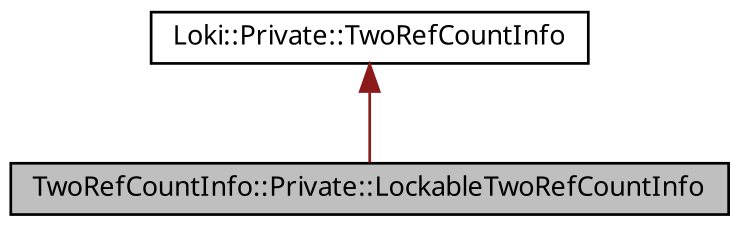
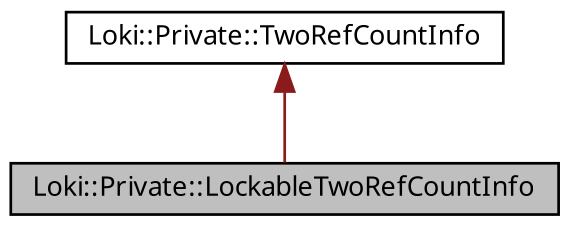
(370, 189) -> (285, 189)
